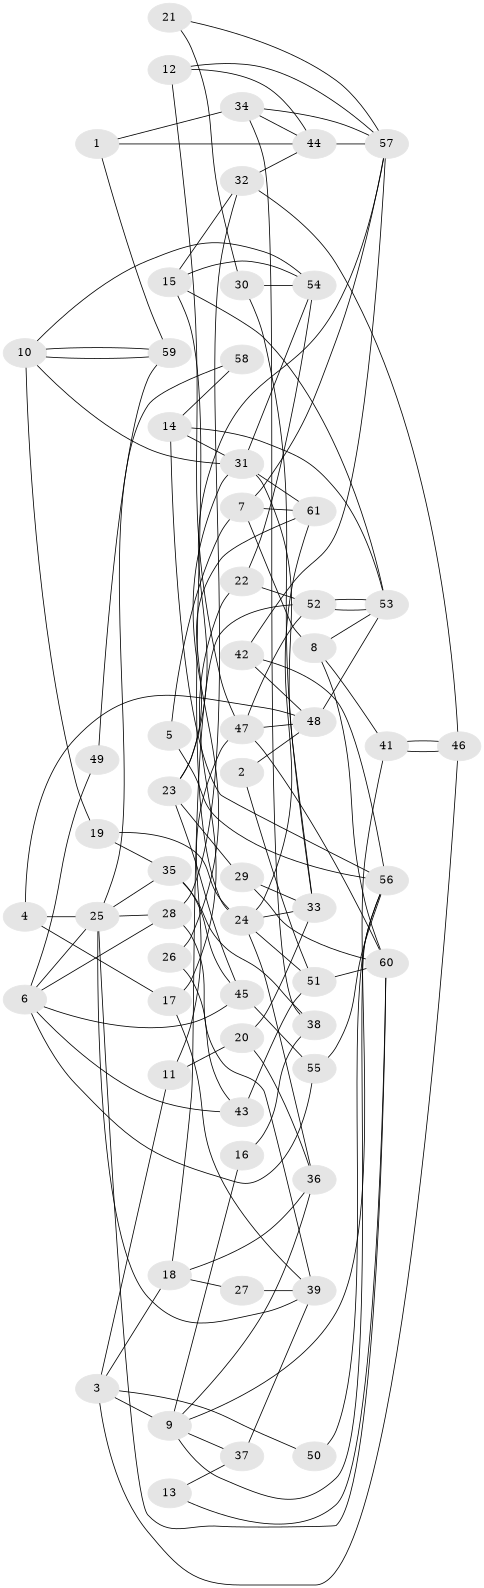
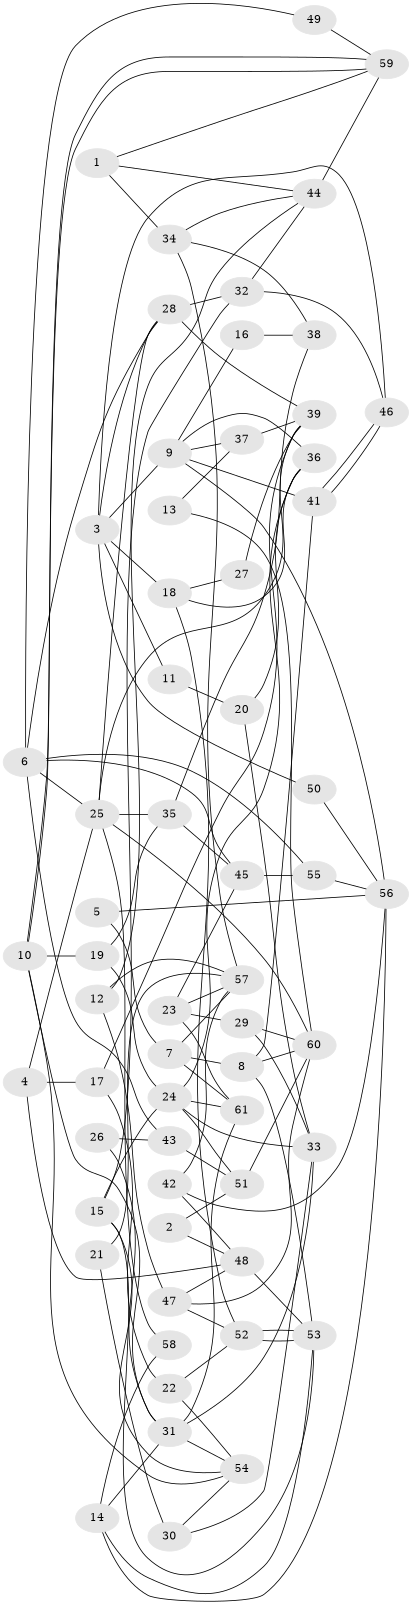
(351, 144) -> (351, 129)
none -> (119, 415)
(201, 933) -> none
